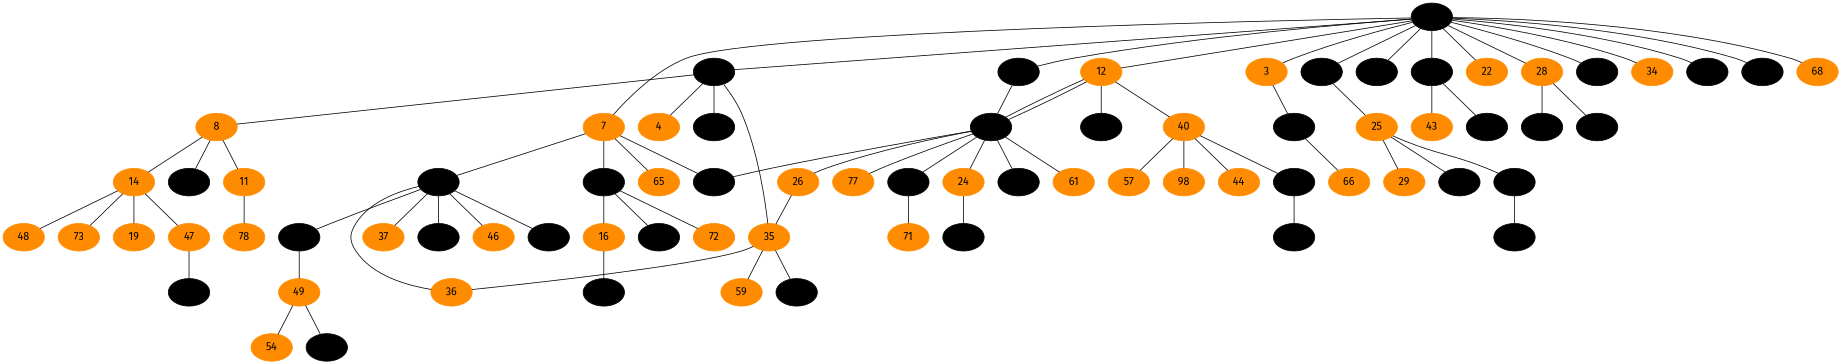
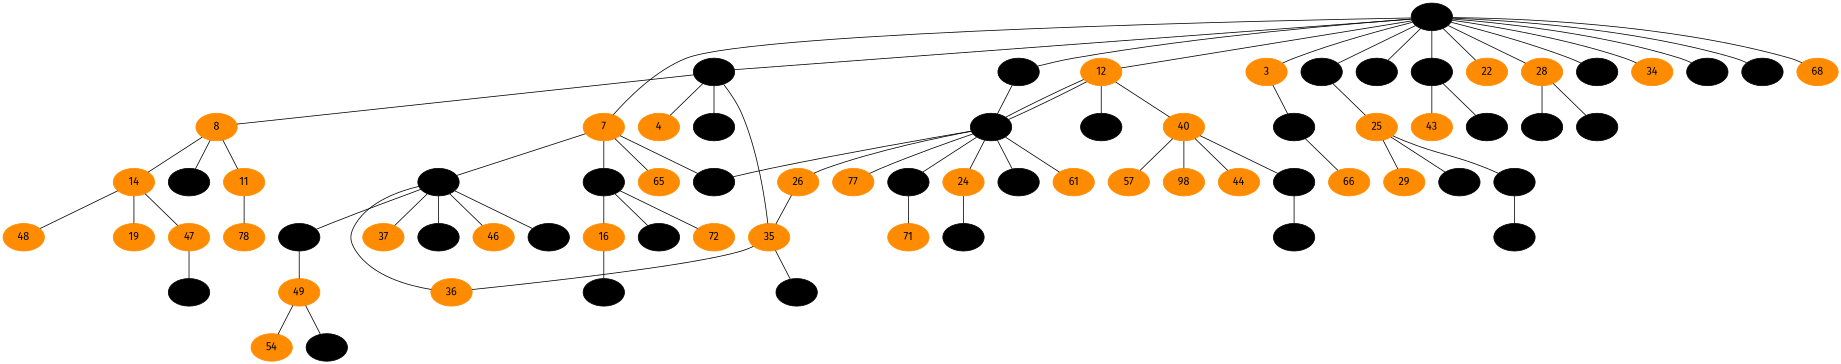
(79, 237) -> none
(742, 292) -> none
